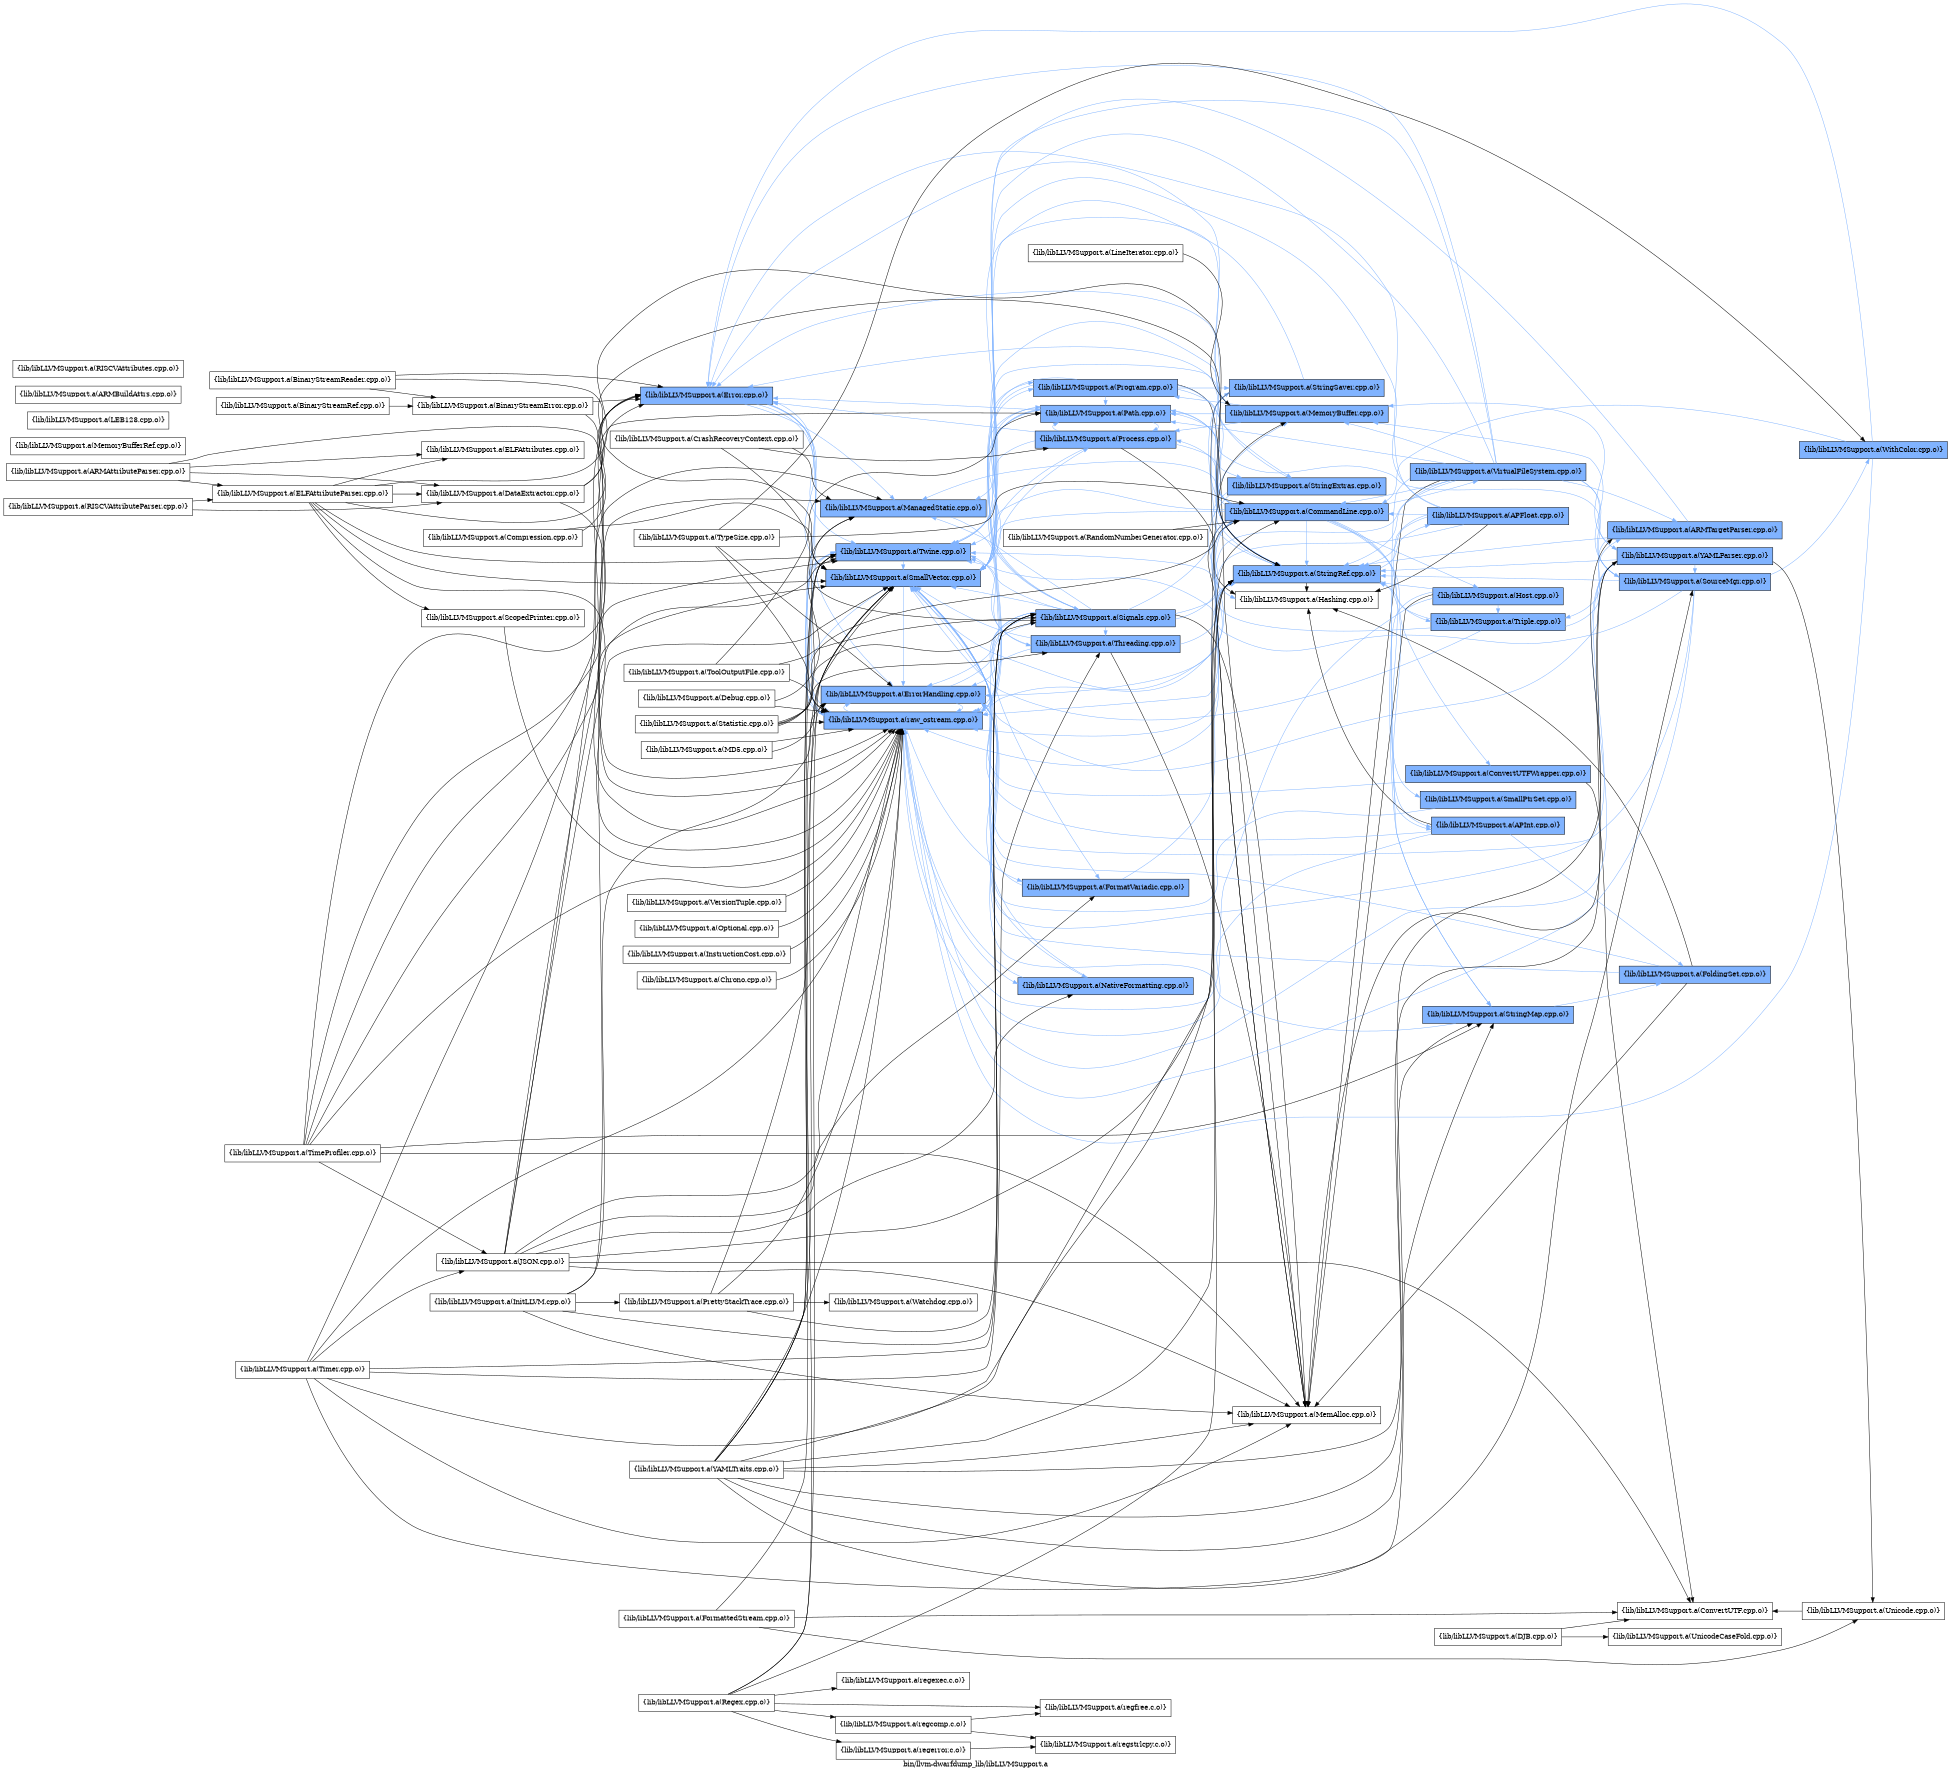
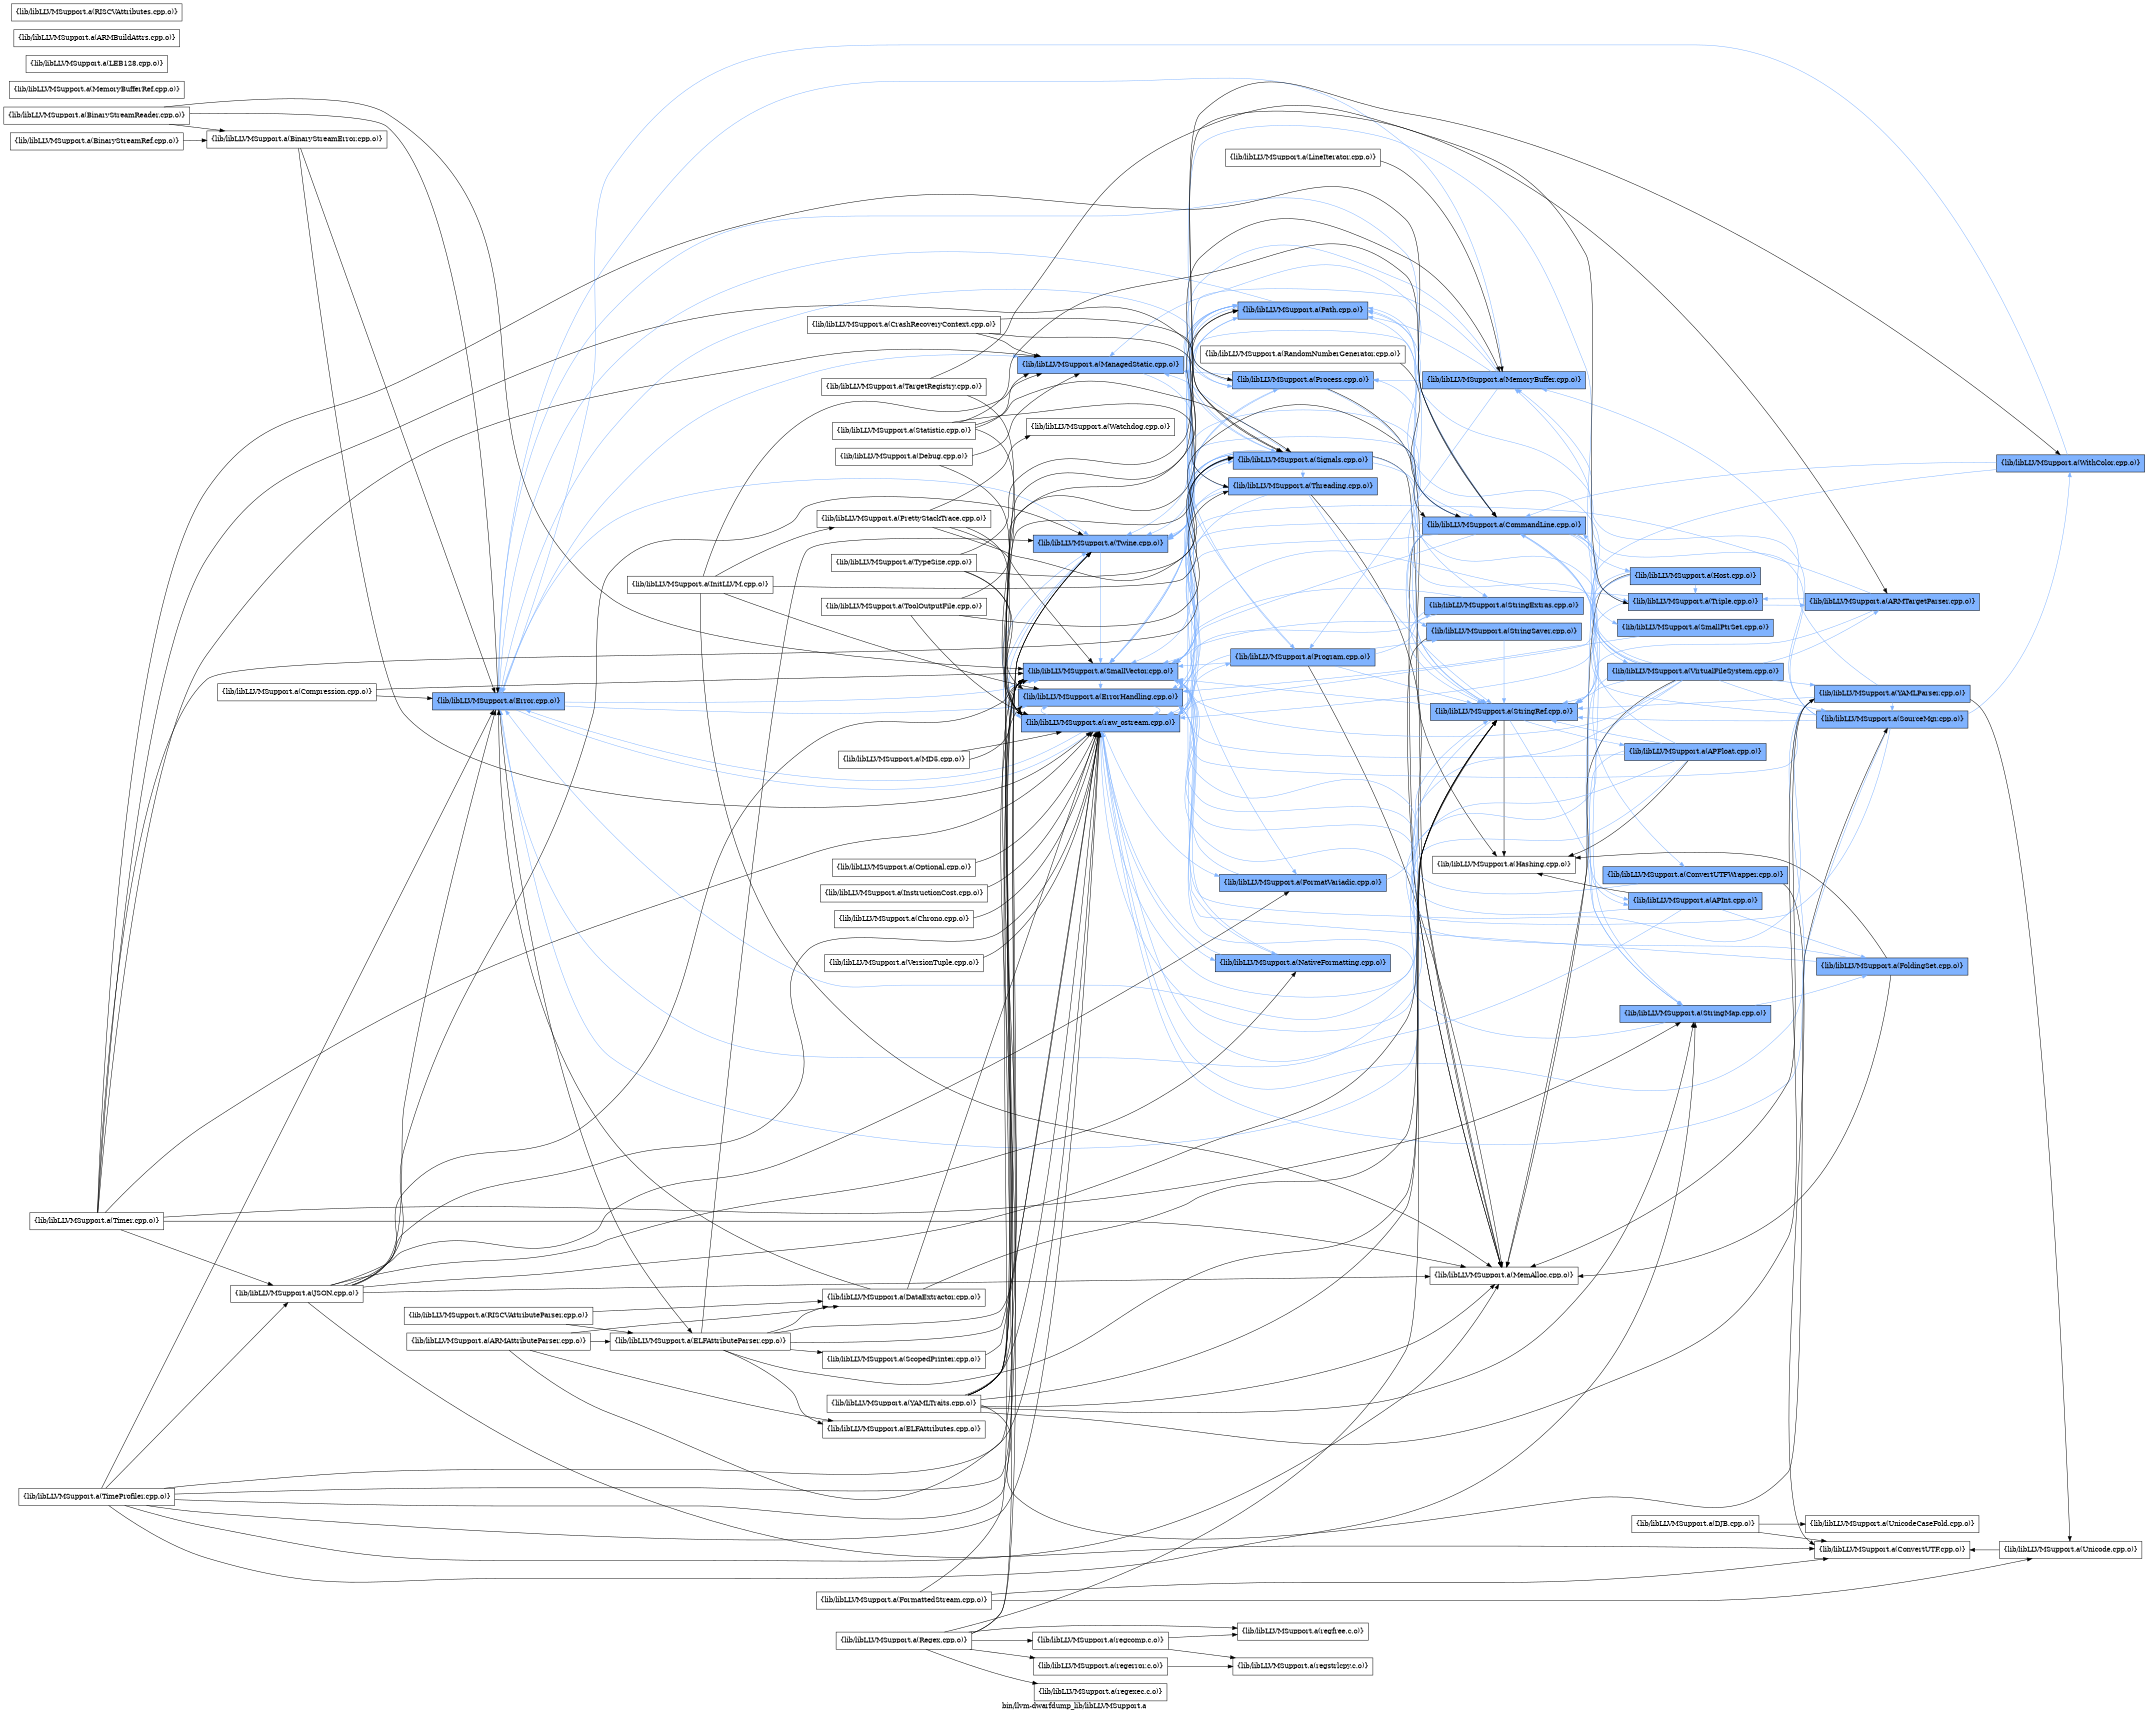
none -> (904, 387)
(536, 522) -> (557, 1050)
(1202, 559) -> none
(1212, 560) -> (1594, 808)
(808, 1366) -> (1006, 1178)
